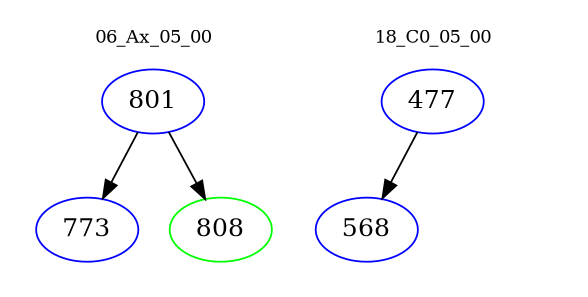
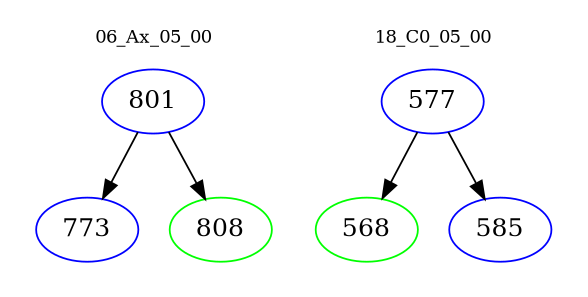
(433, 101) -> (433, 101)
(367, 230) -> (367, 230)
none -> (500, 230)
